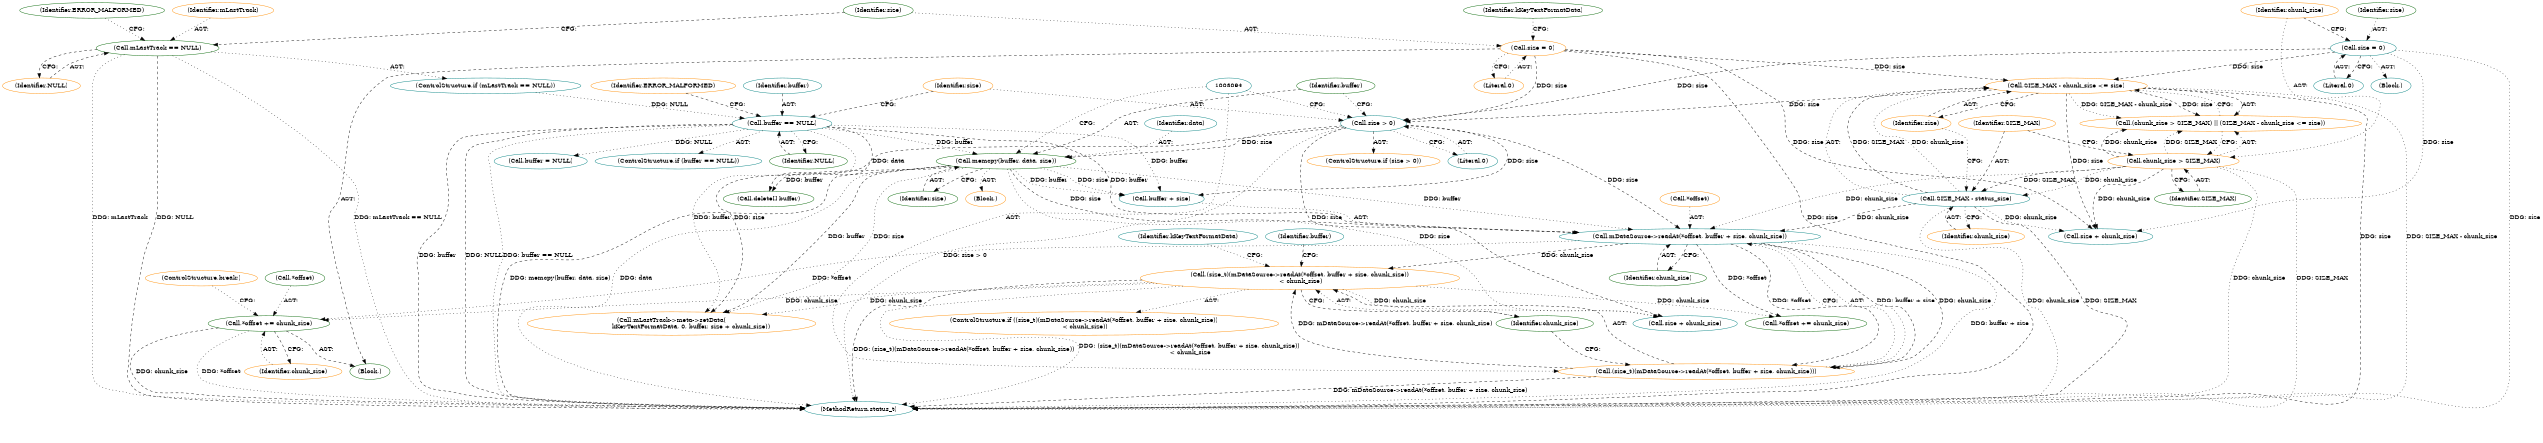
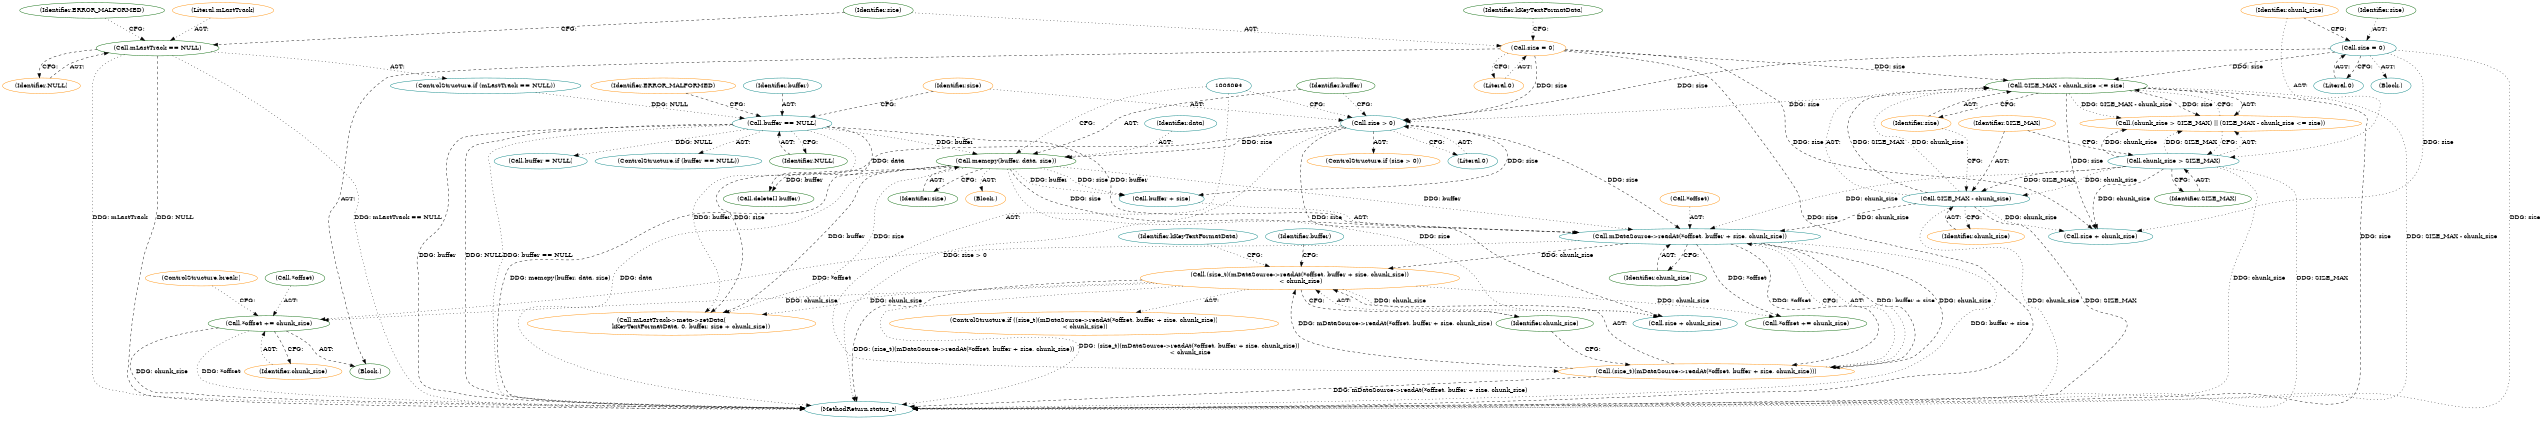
(223, 10) -> (223, 10)
(2066, 86) -> (2066, 86)
(1703, 107) -> (1703, 107)
(1008, 131) -> none
(2173, 161) -> (2173, 161)
(1966, 199) -> (1966, 199)
